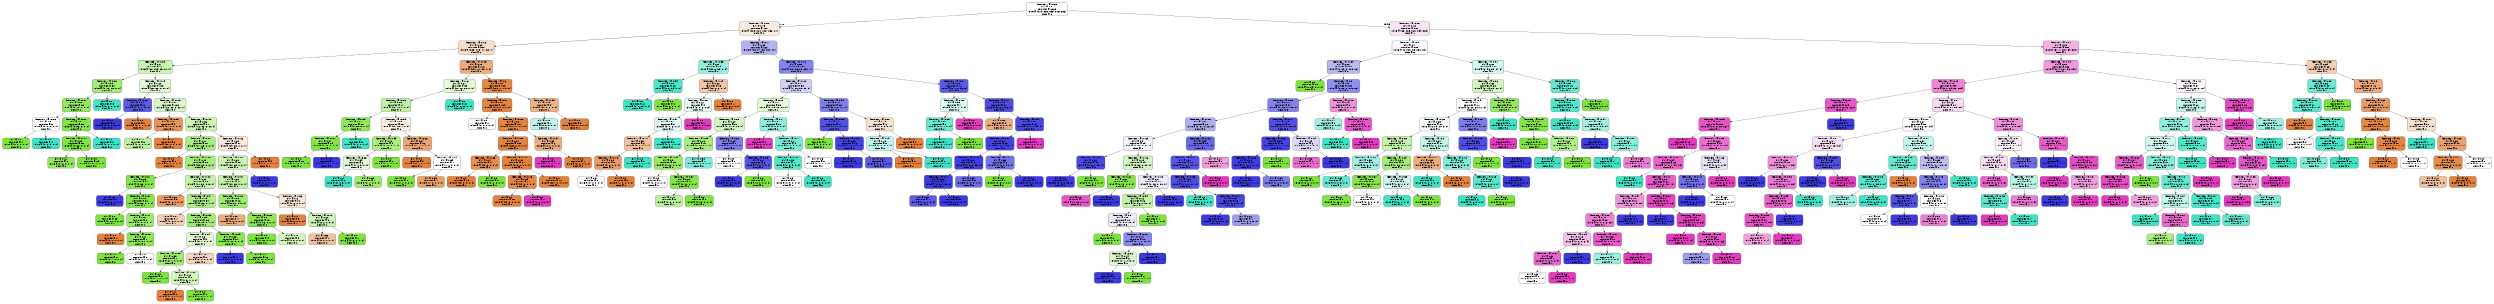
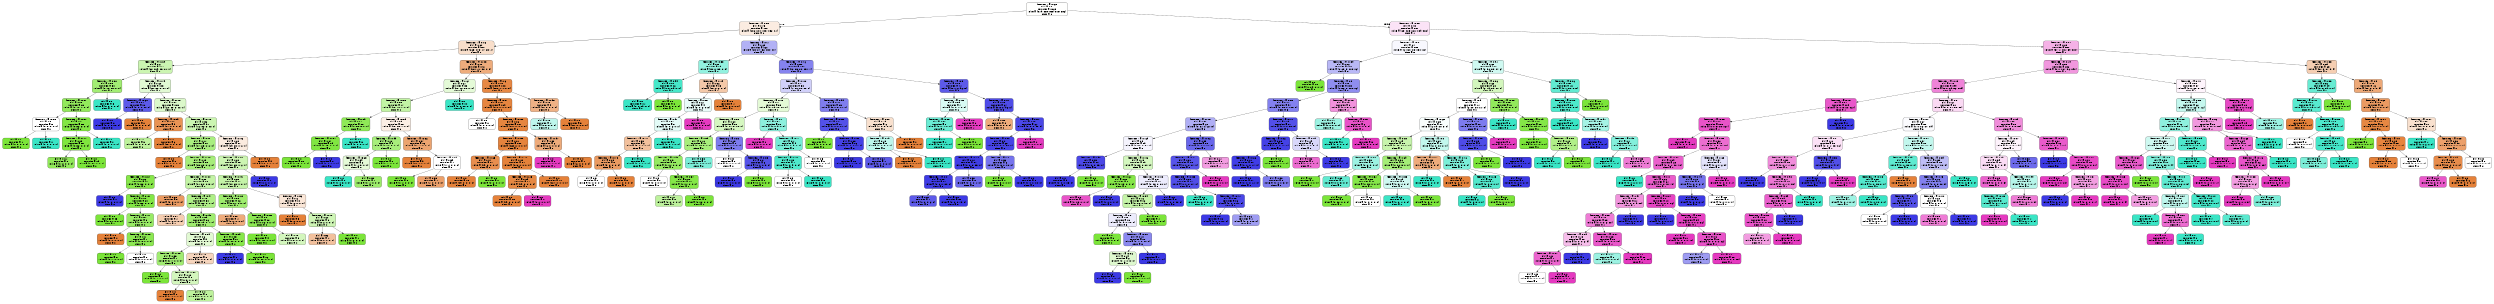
(2433, 182) -> (2433, 182)
(2160, 239) -> (2160, 239)
(200, 296) -> (200, 296)
